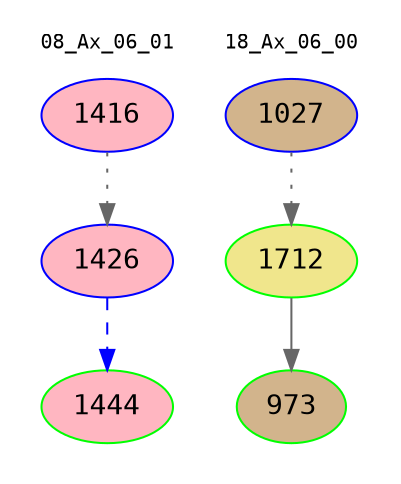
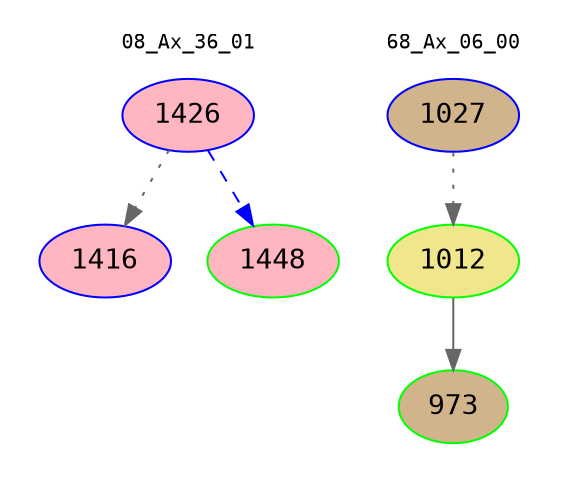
(108, 44) -> (189, 44)
(292, 44) -> (454, 44)
(107, 178) -> (152, 179)
(291, 261) -> (453, 261)
(107, 407) -> (273, 261)
